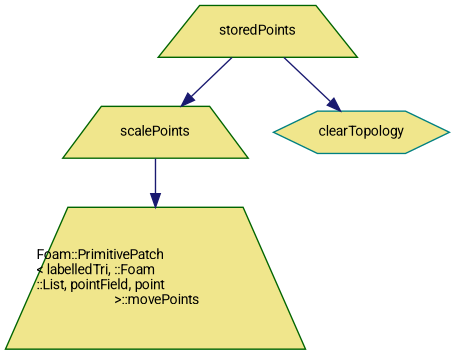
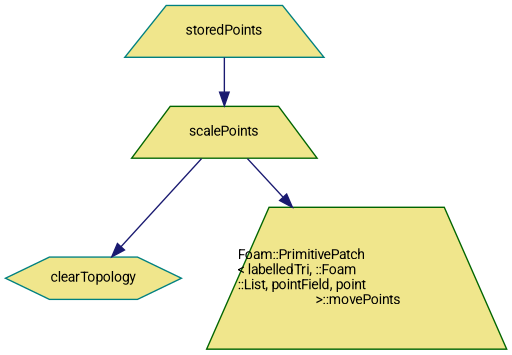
(258, 31) -> (224, 31)
(307, 79) -> (161, 203)
